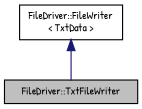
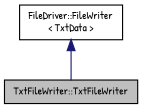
(71, 92) -> (71, 92)
